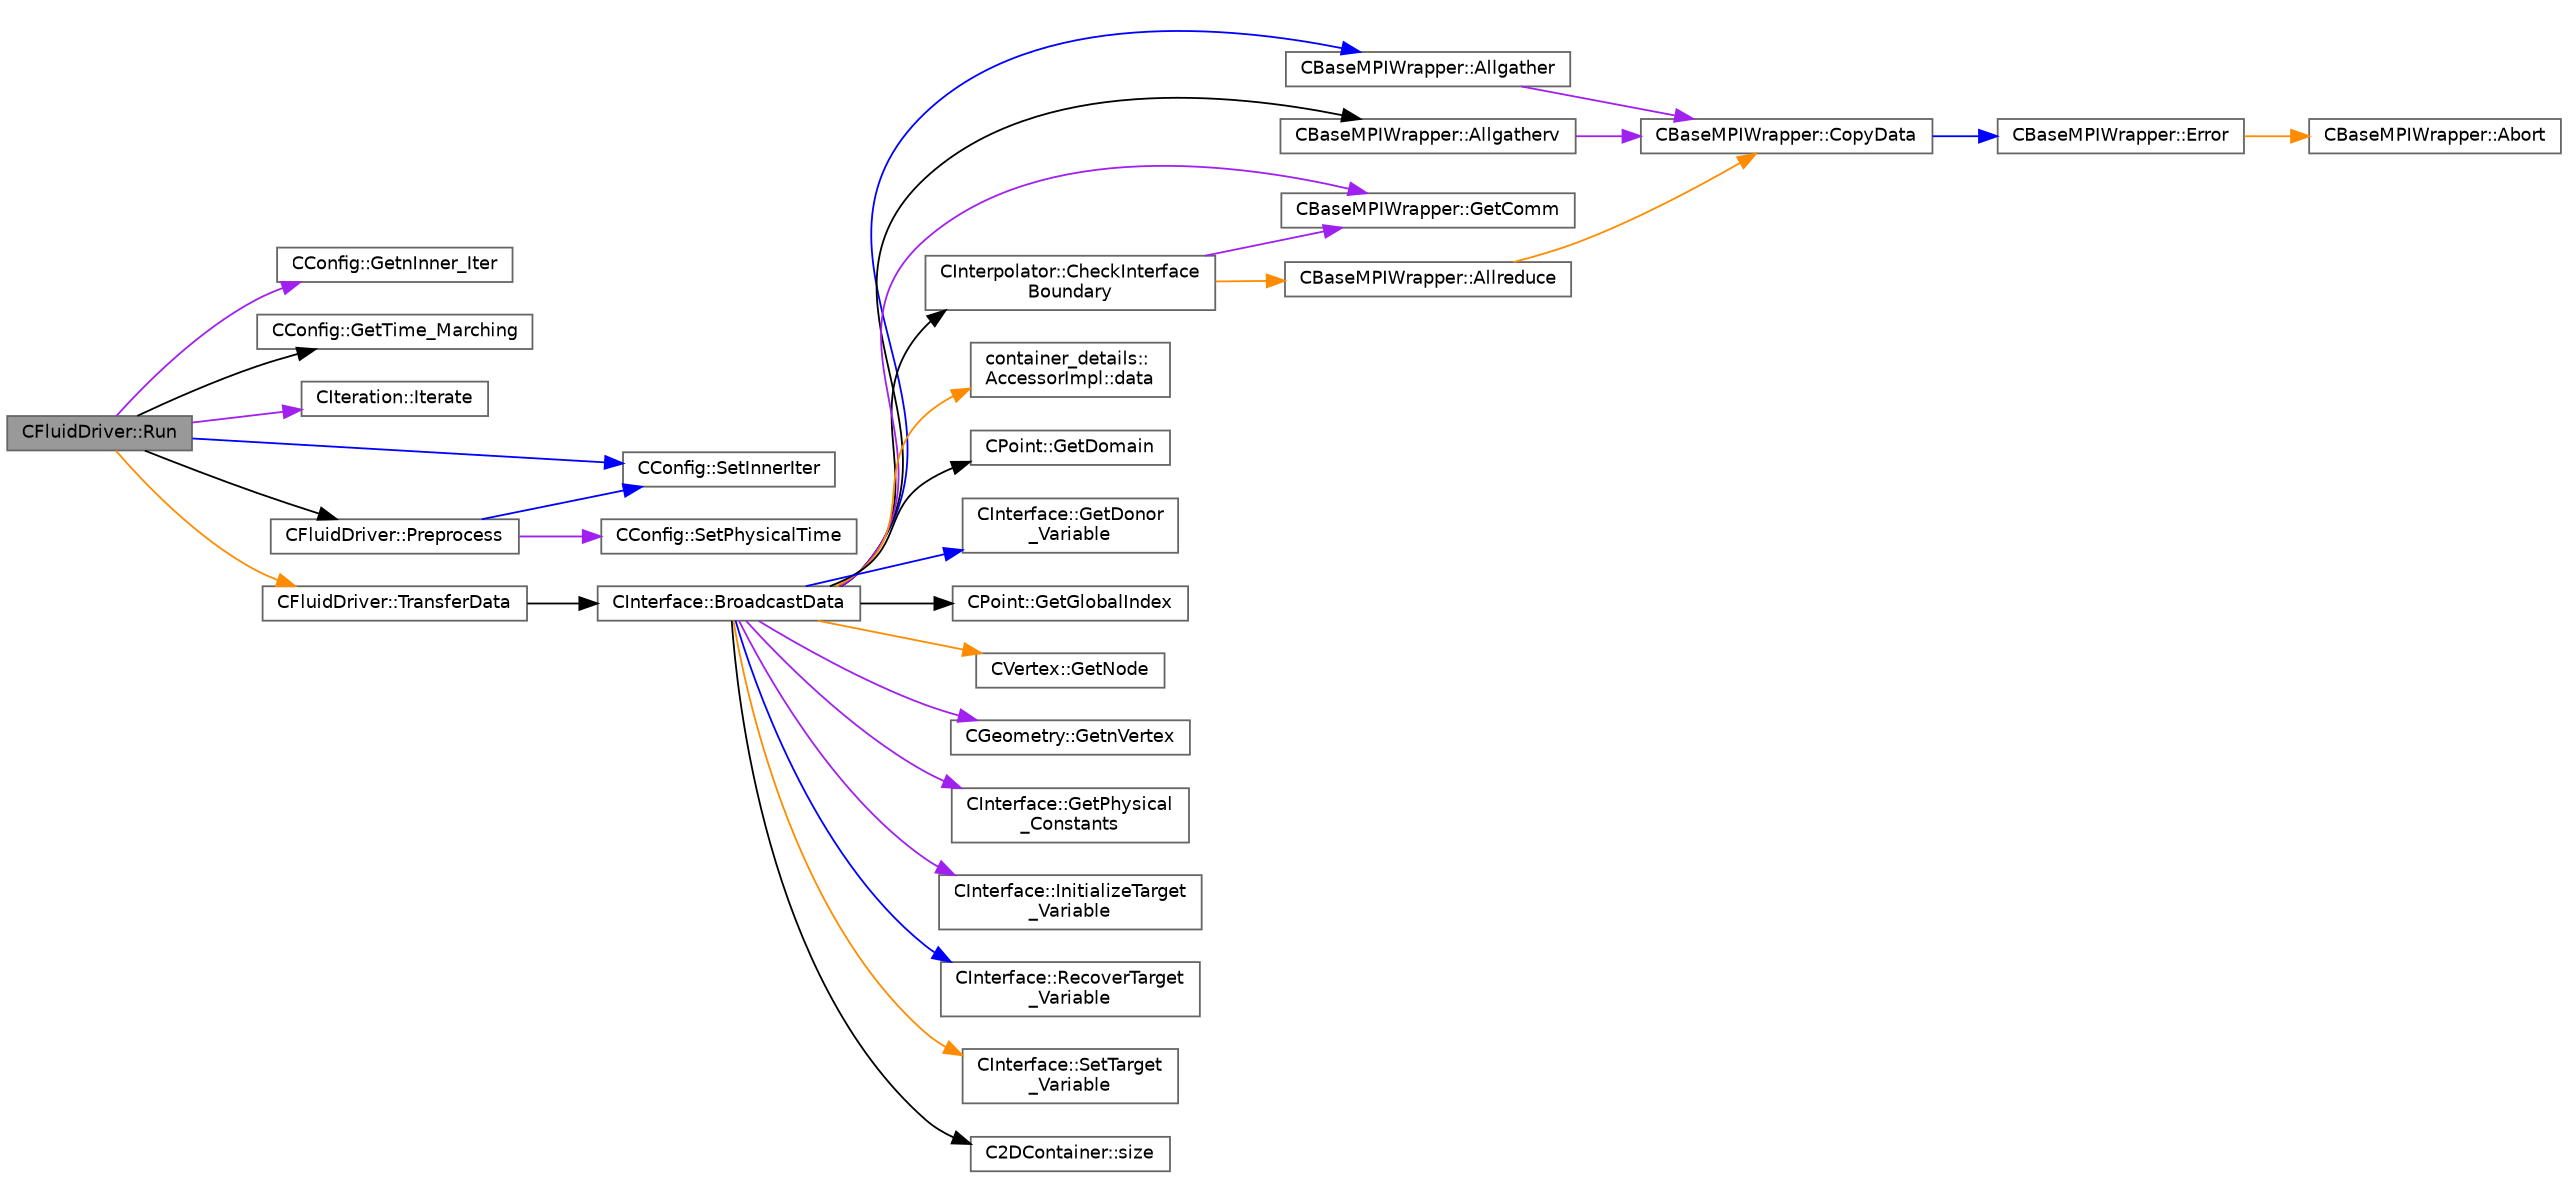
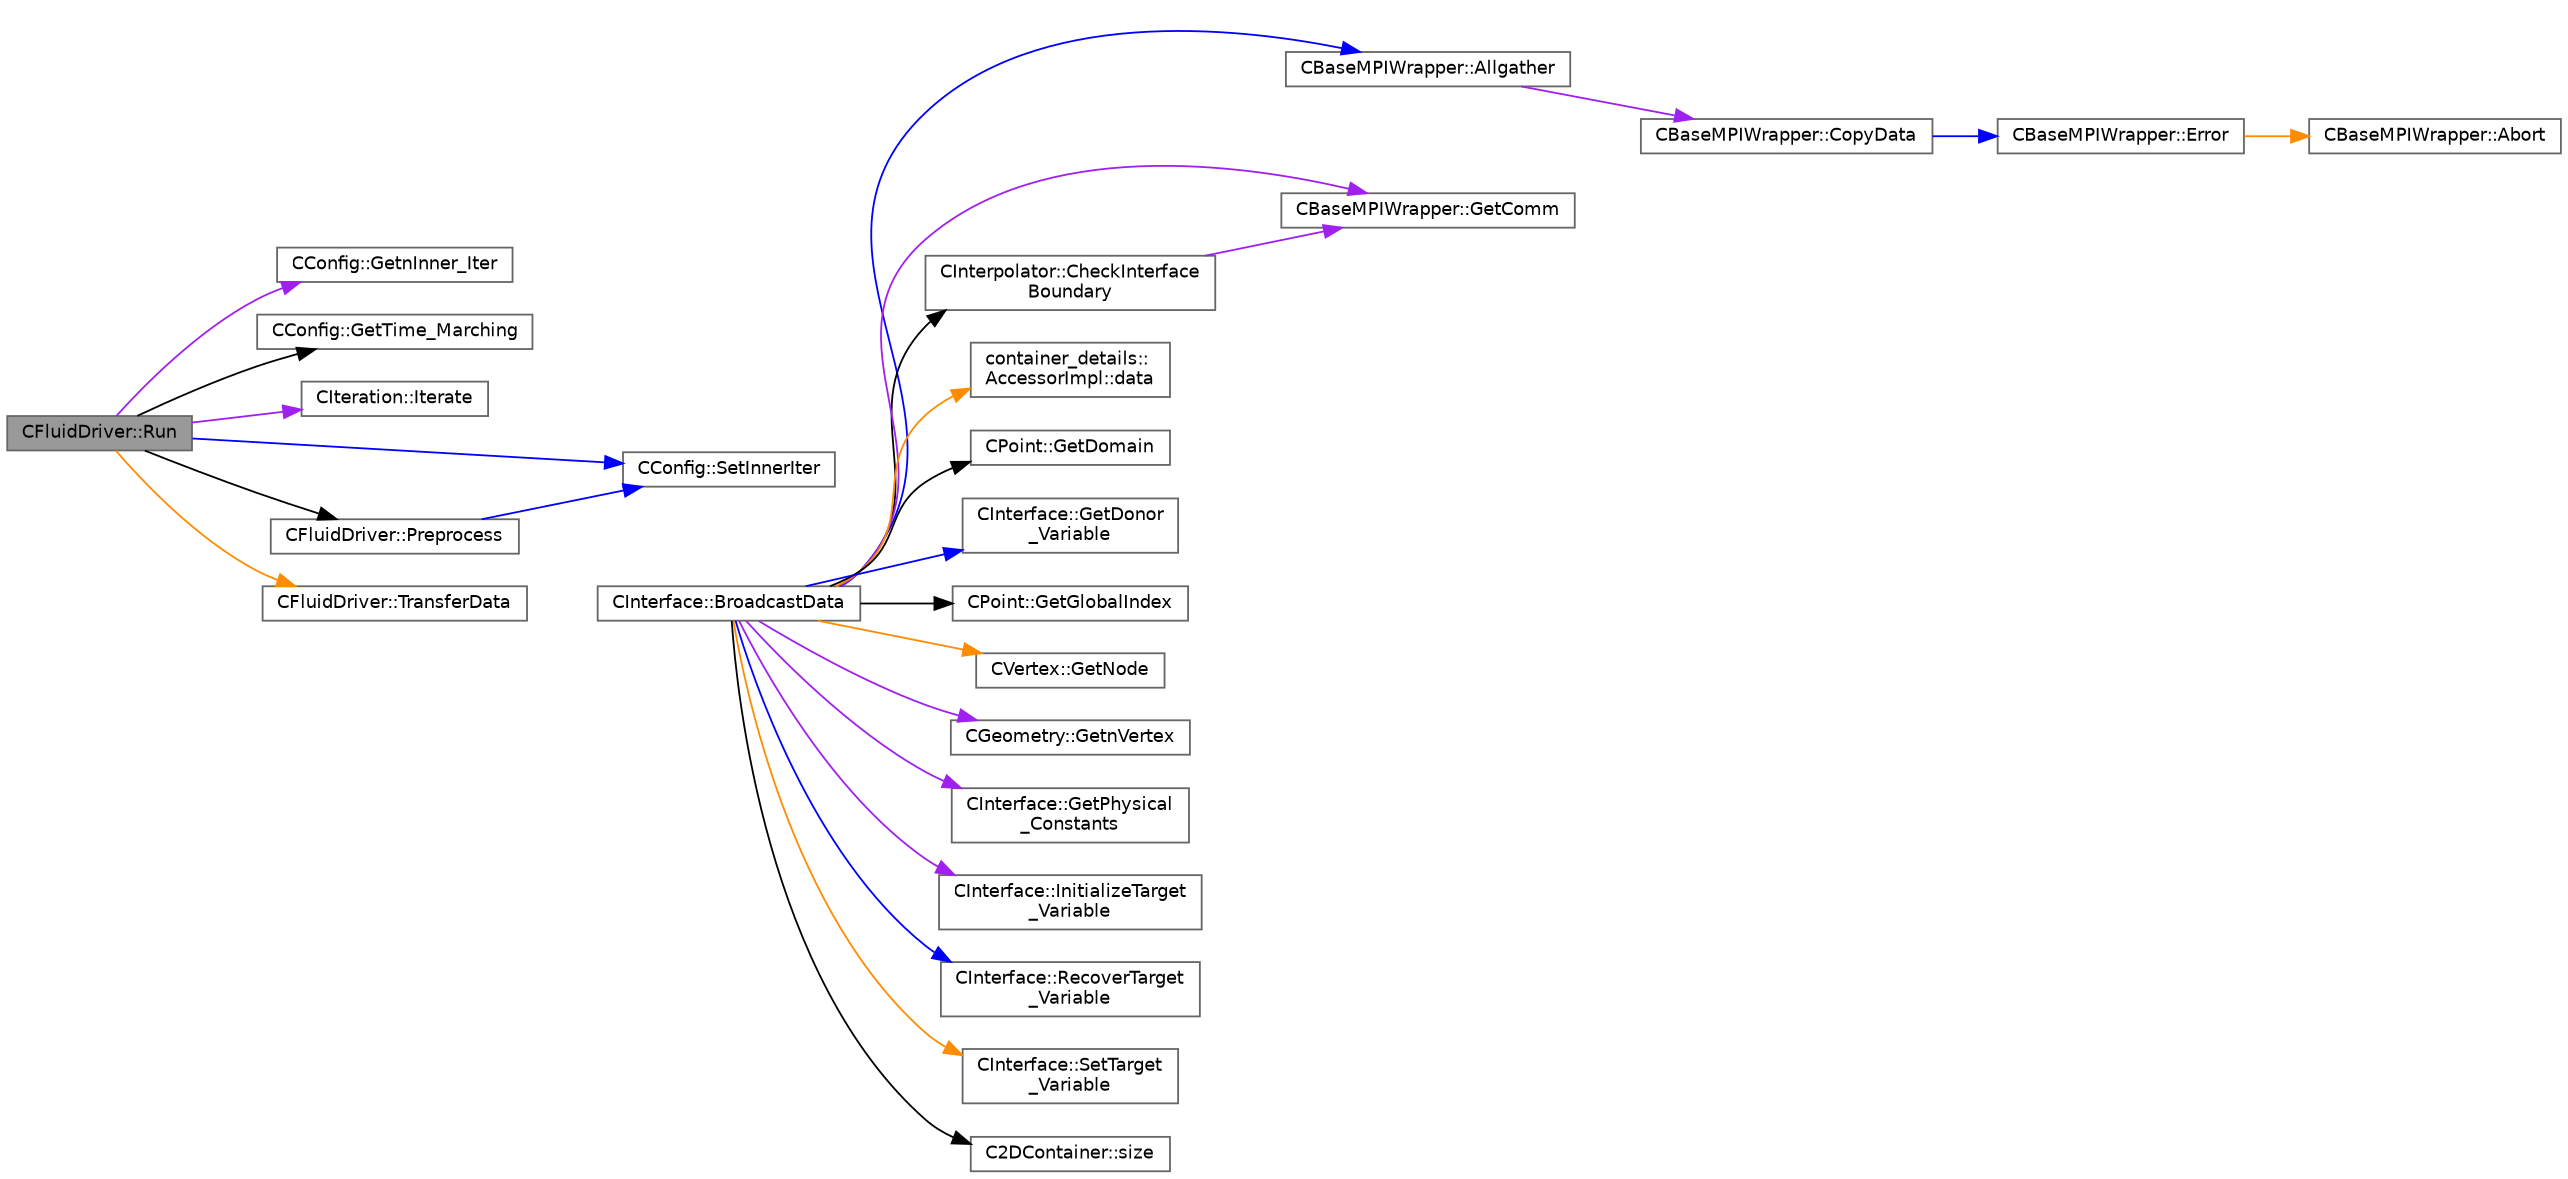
(1428, 136) -> none
(1428, 279) -> none
(729, 536) -> none
(553, 603) -> none
